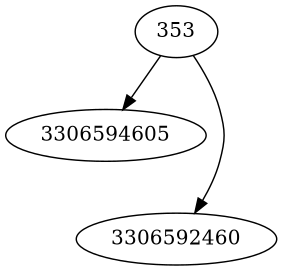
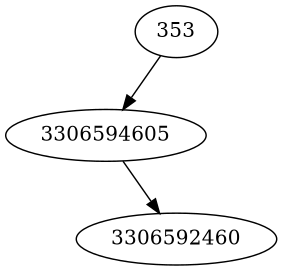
(223, 127) -> (137, 181)
